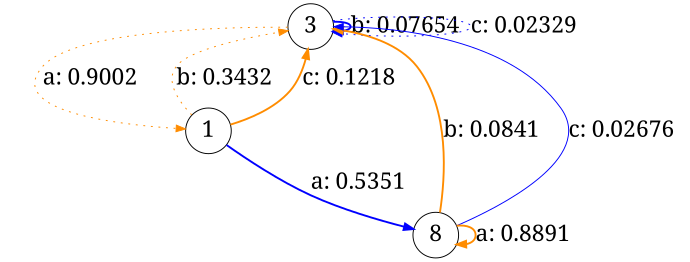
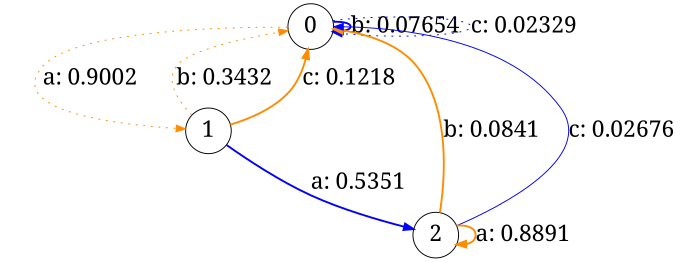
(311, 27) -> (311, 27)
(436, 235) -> (436, 235)
